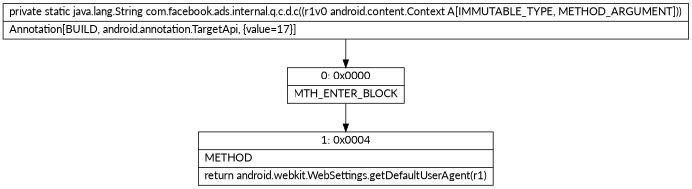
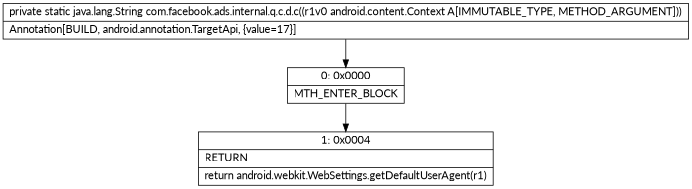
(229, 158) -> (226, 158)
